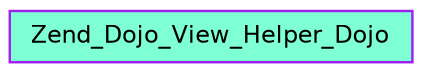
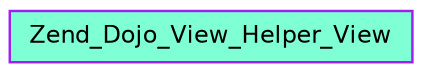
(211, 37) -> (211, 37)
